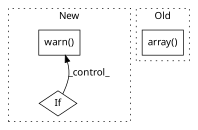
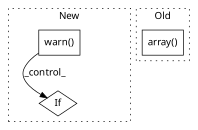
(68, 78) -> (23, 75)
